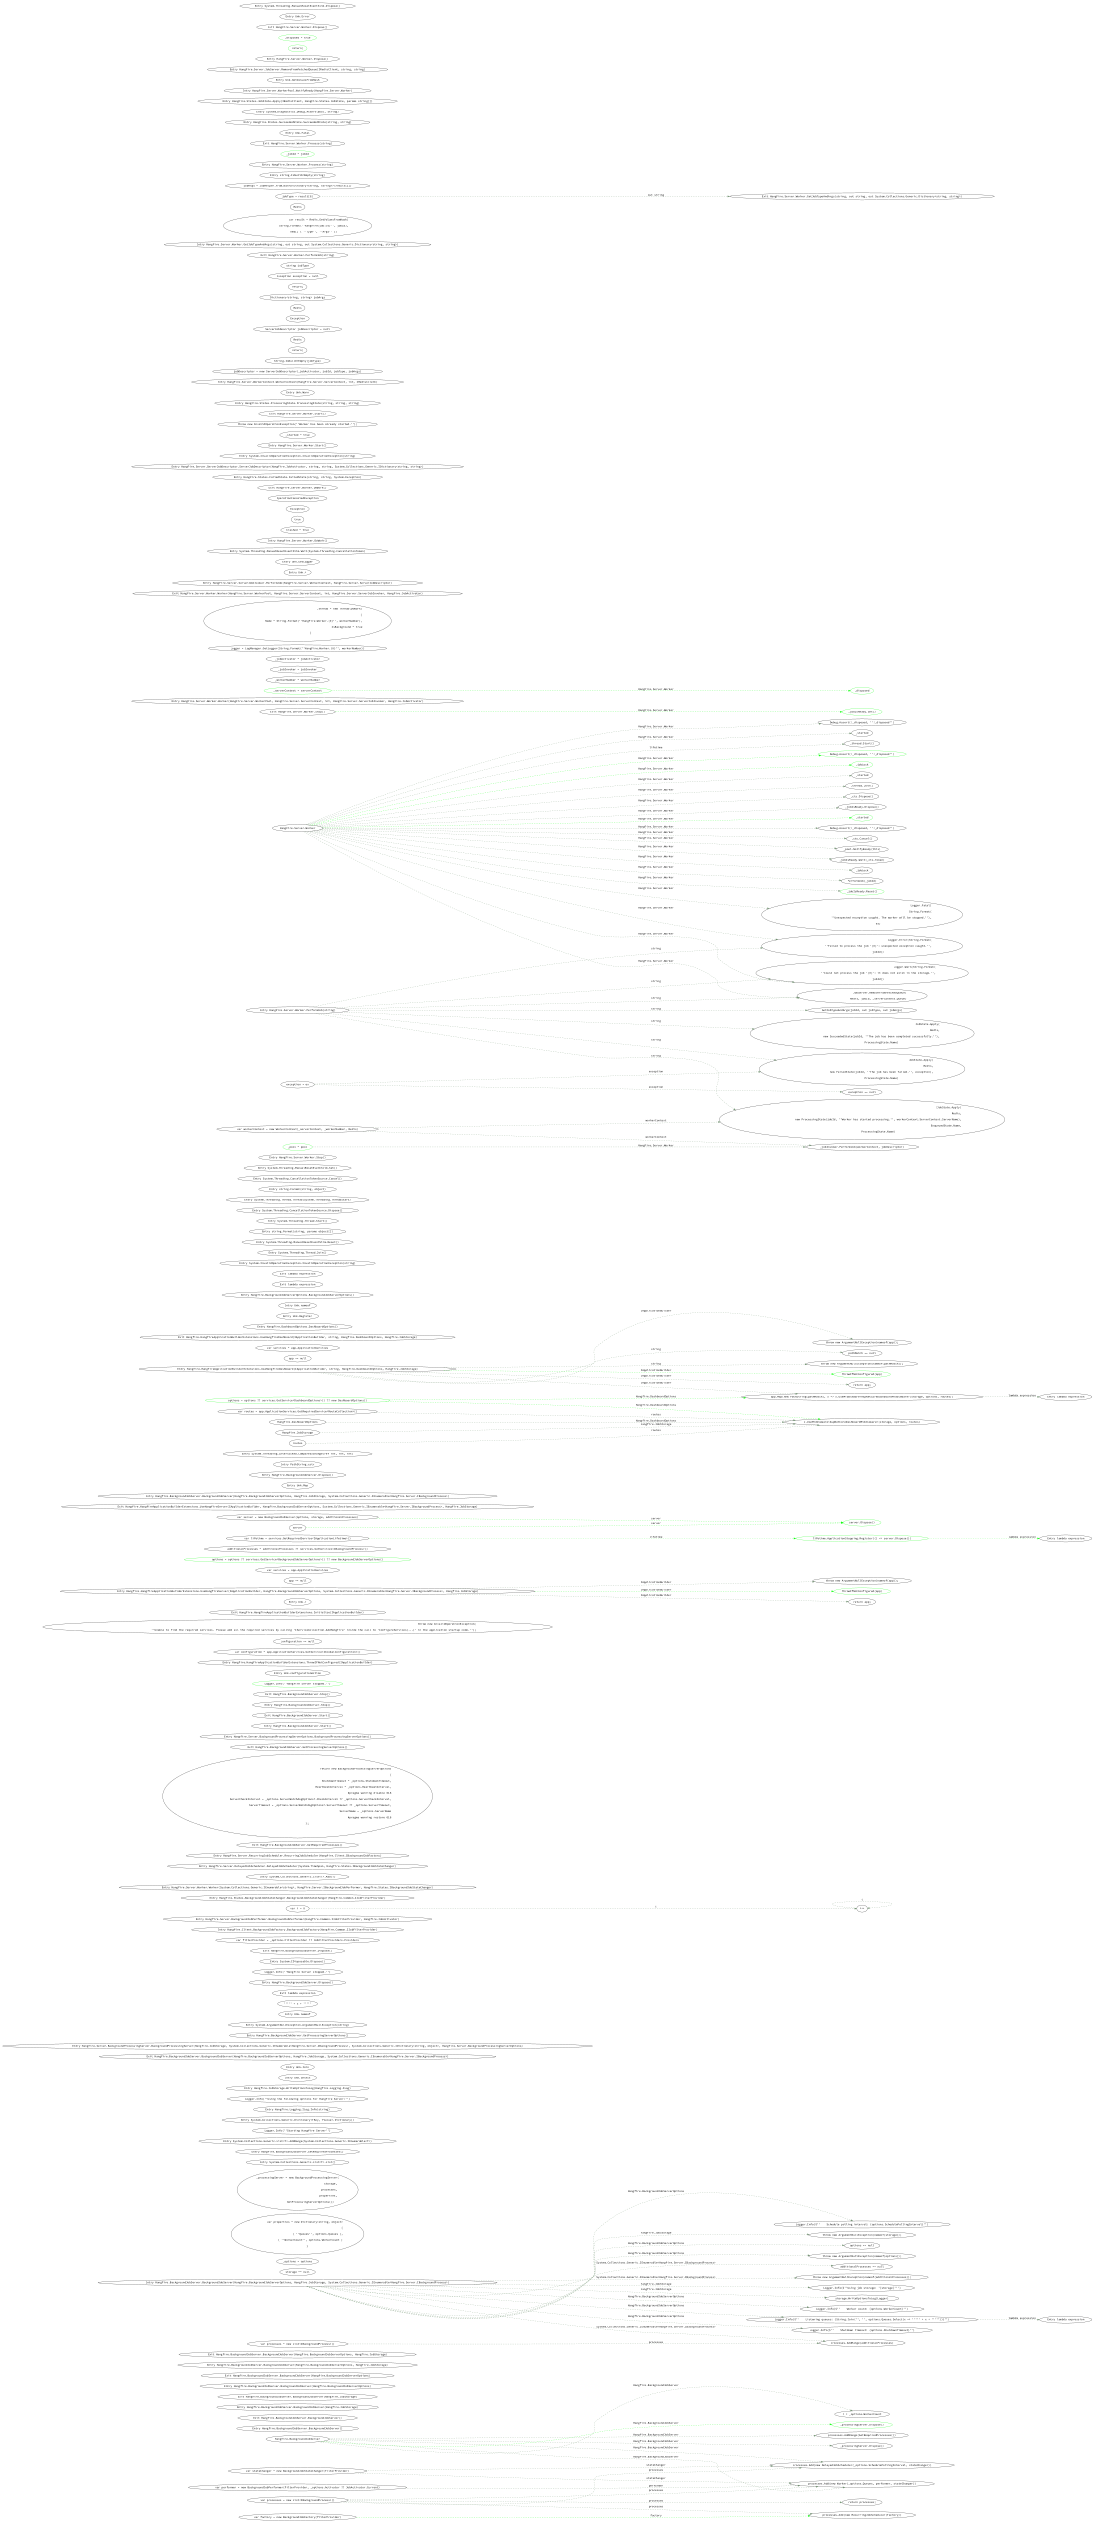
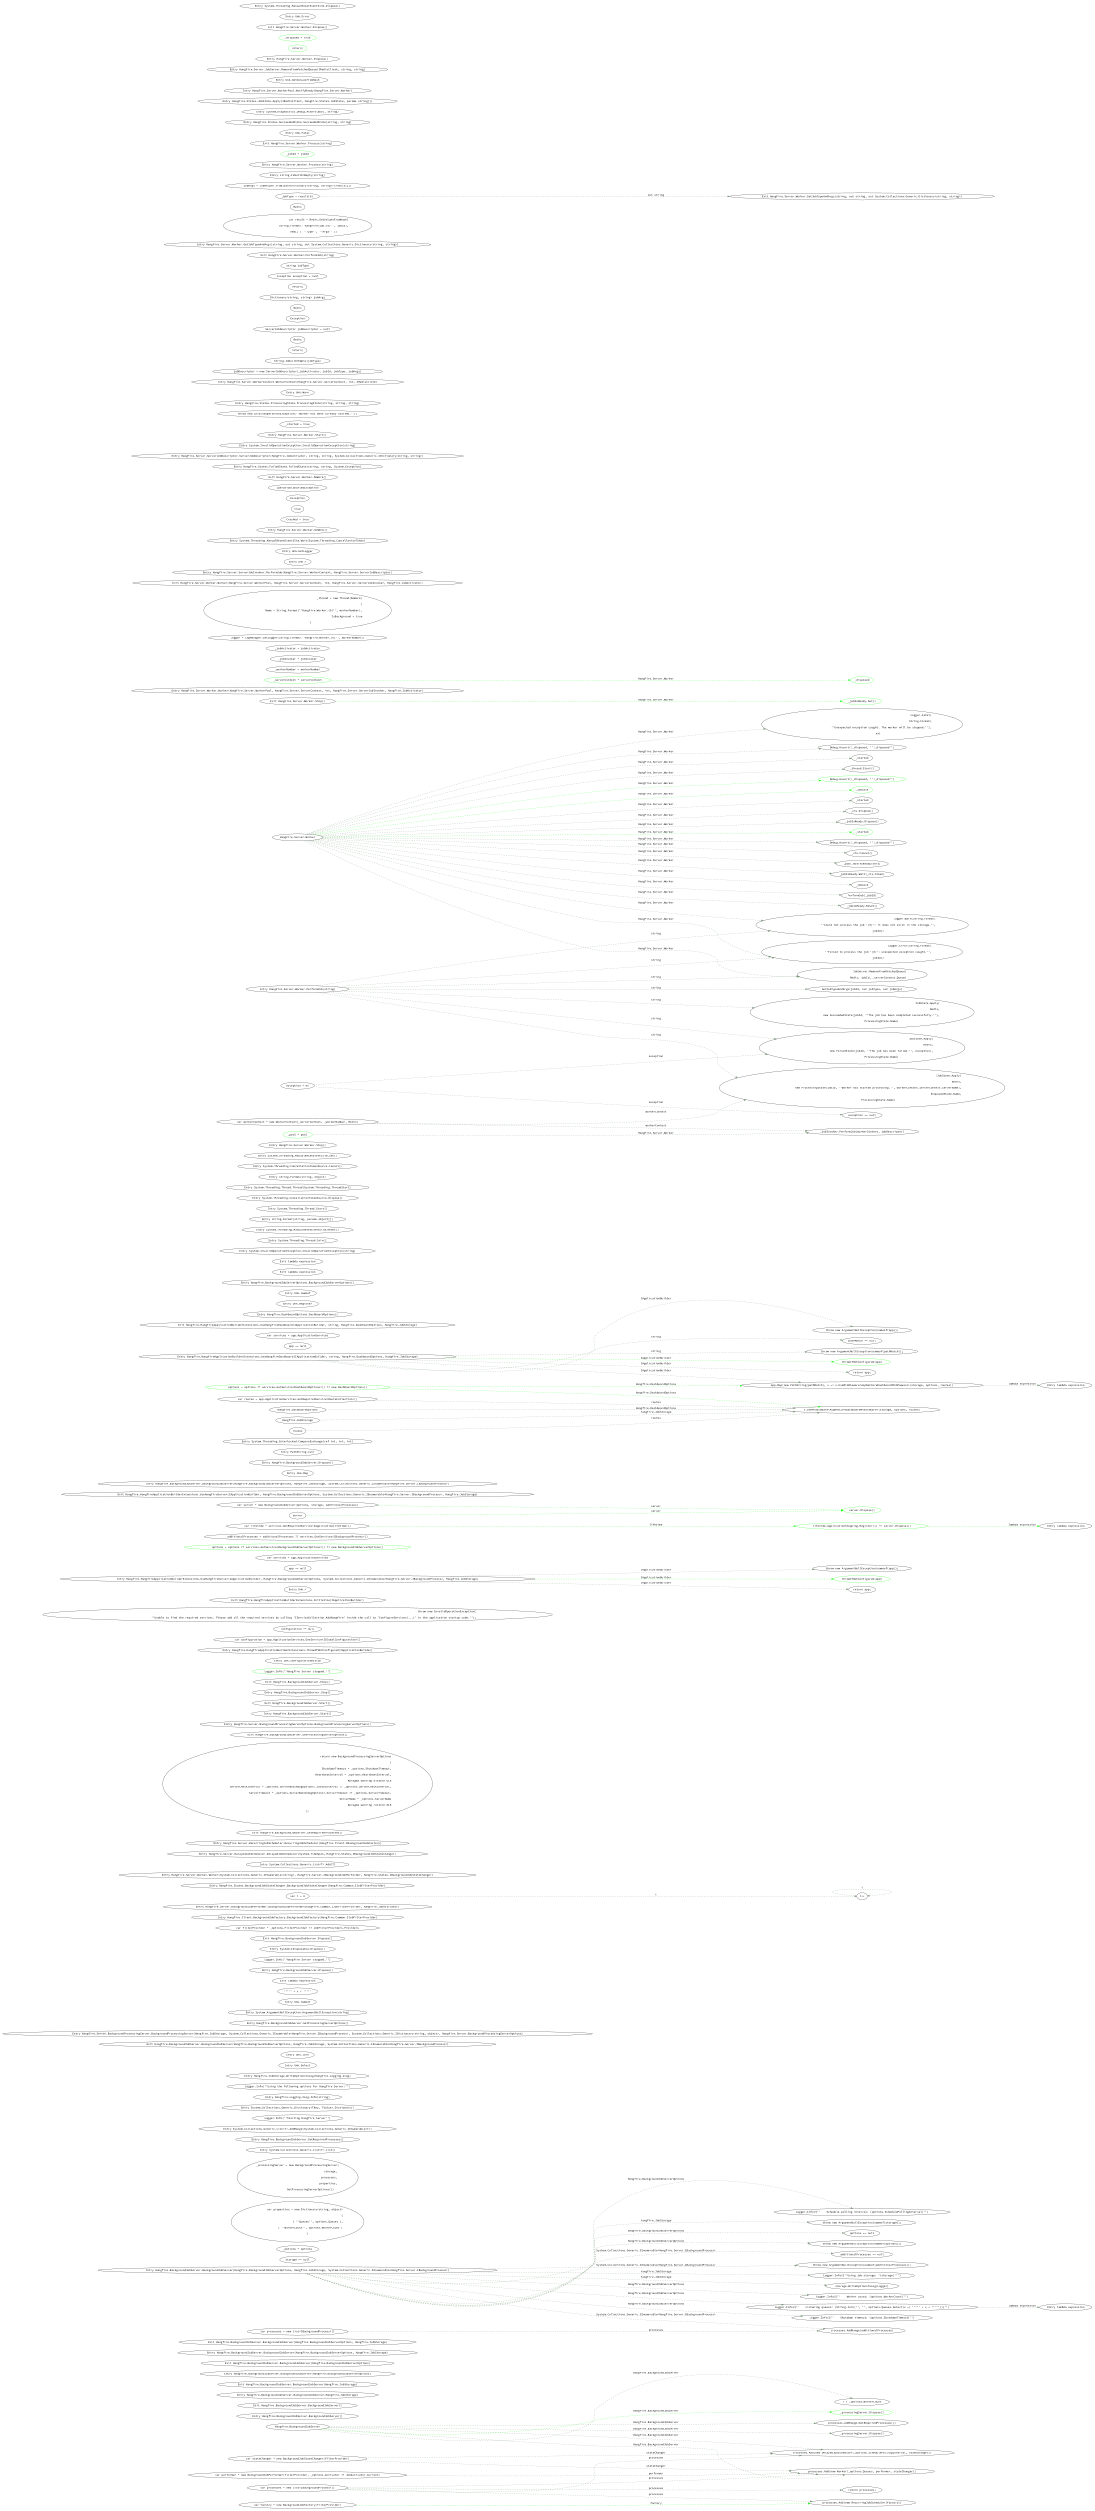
(298, 414) -> none
(656, 748) -> (656, 773)
(862, 786) -> none
(862, 892) -> (862, 906)
